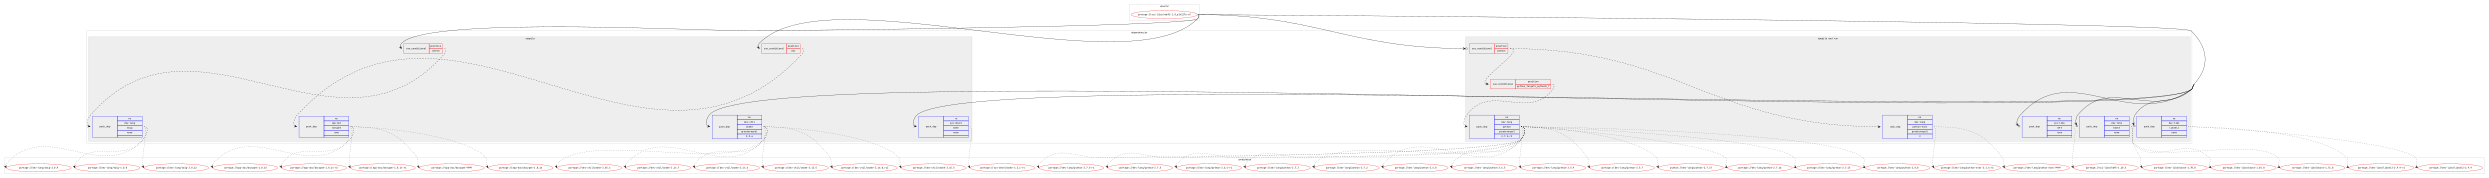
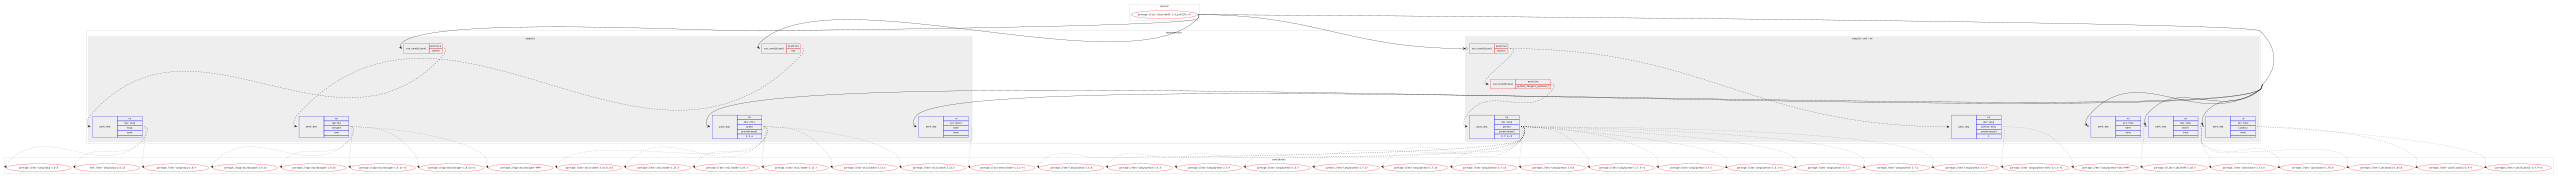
(176, 168) -> (108, 168)
none -> (1966, 168)
(2106, 168) -> (2175, 168)
